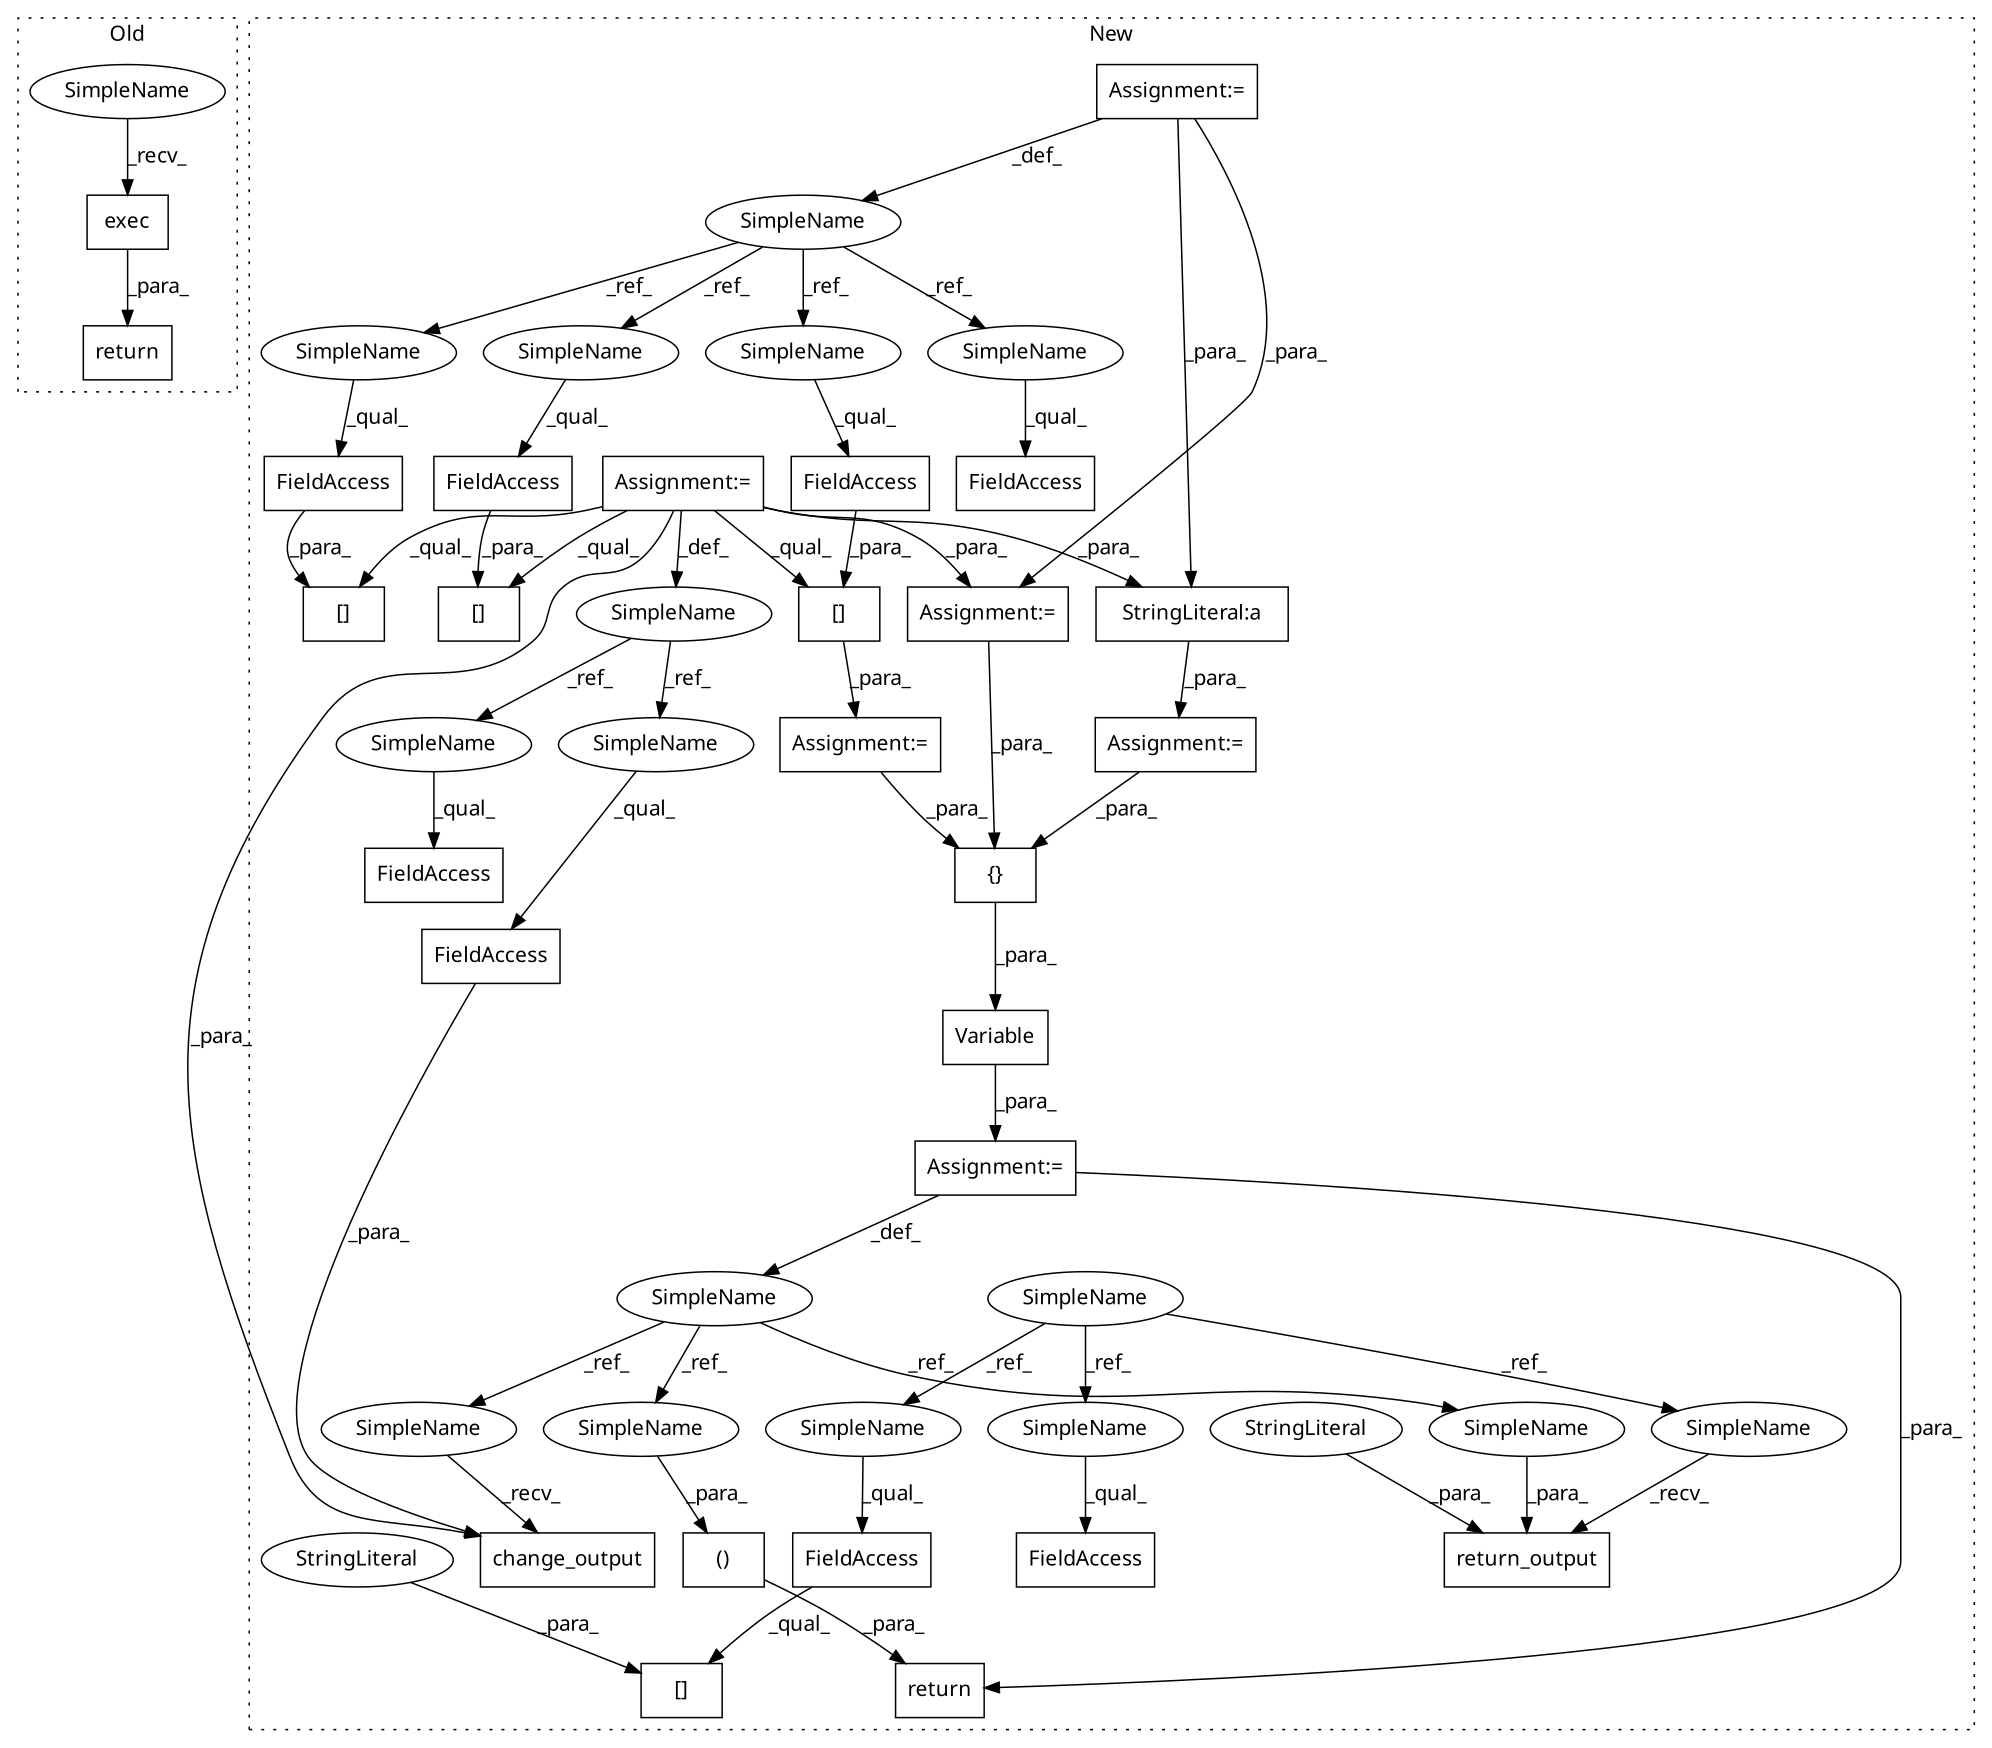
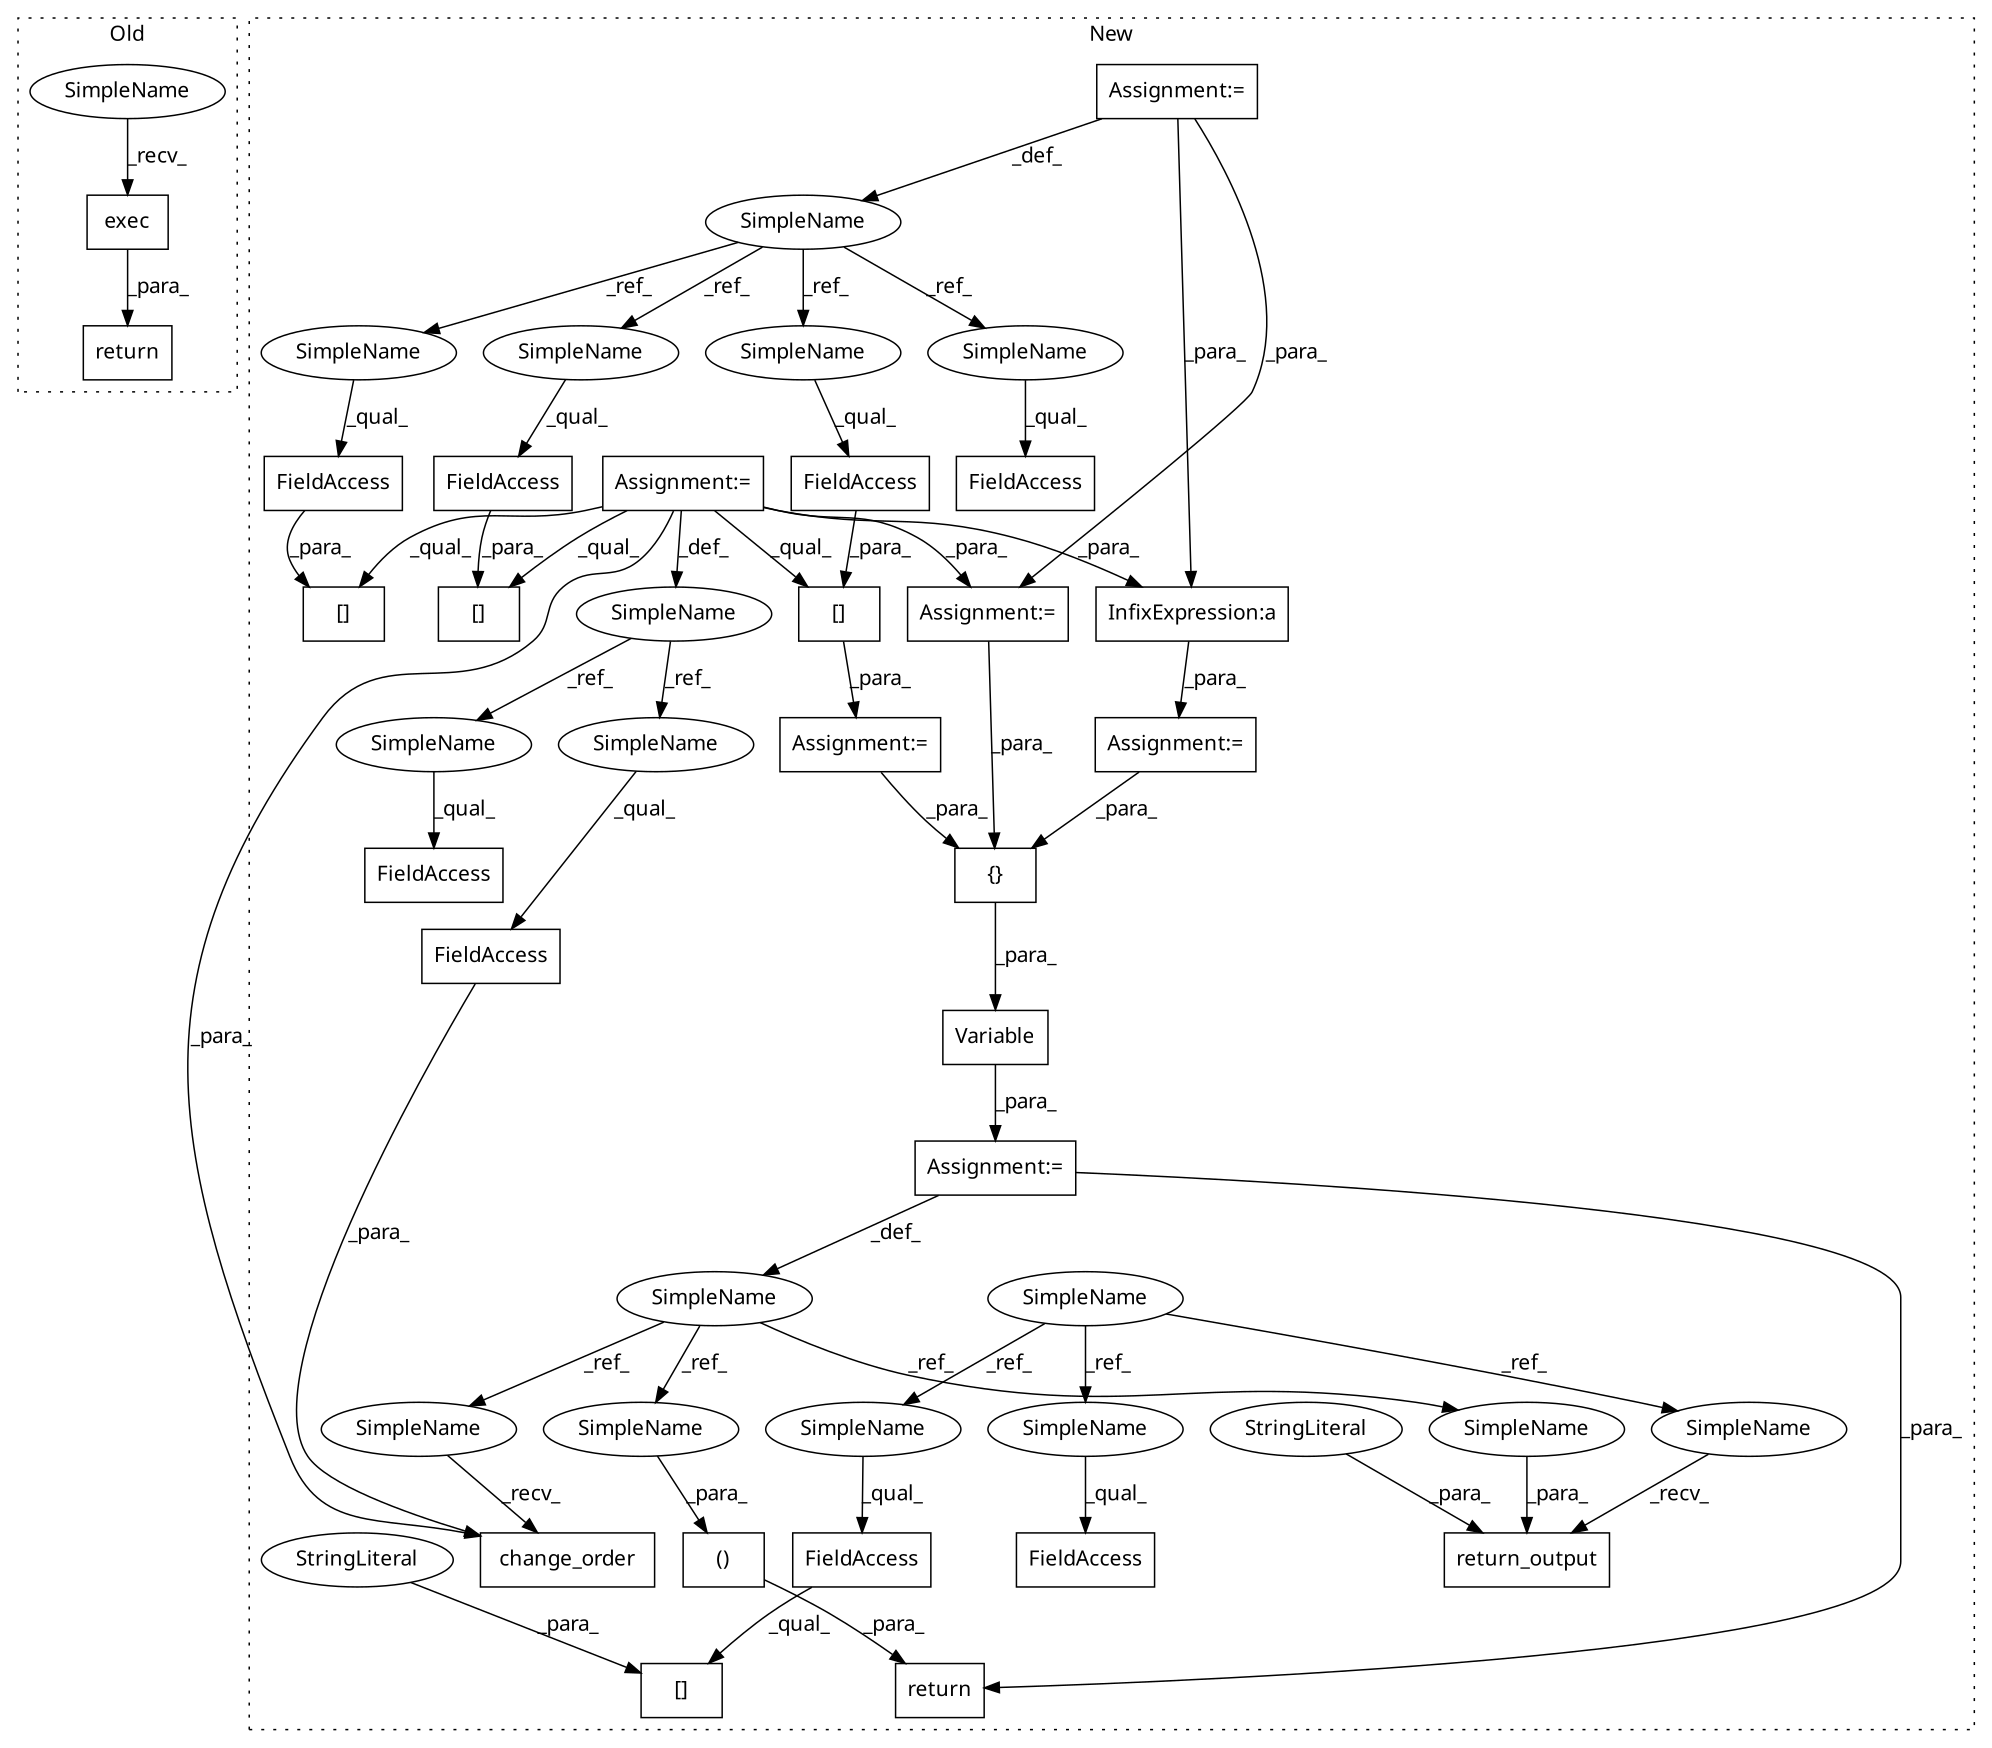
(1192, 614) -> (1192, 614)
(568, 1560) -> (568, 1560)
